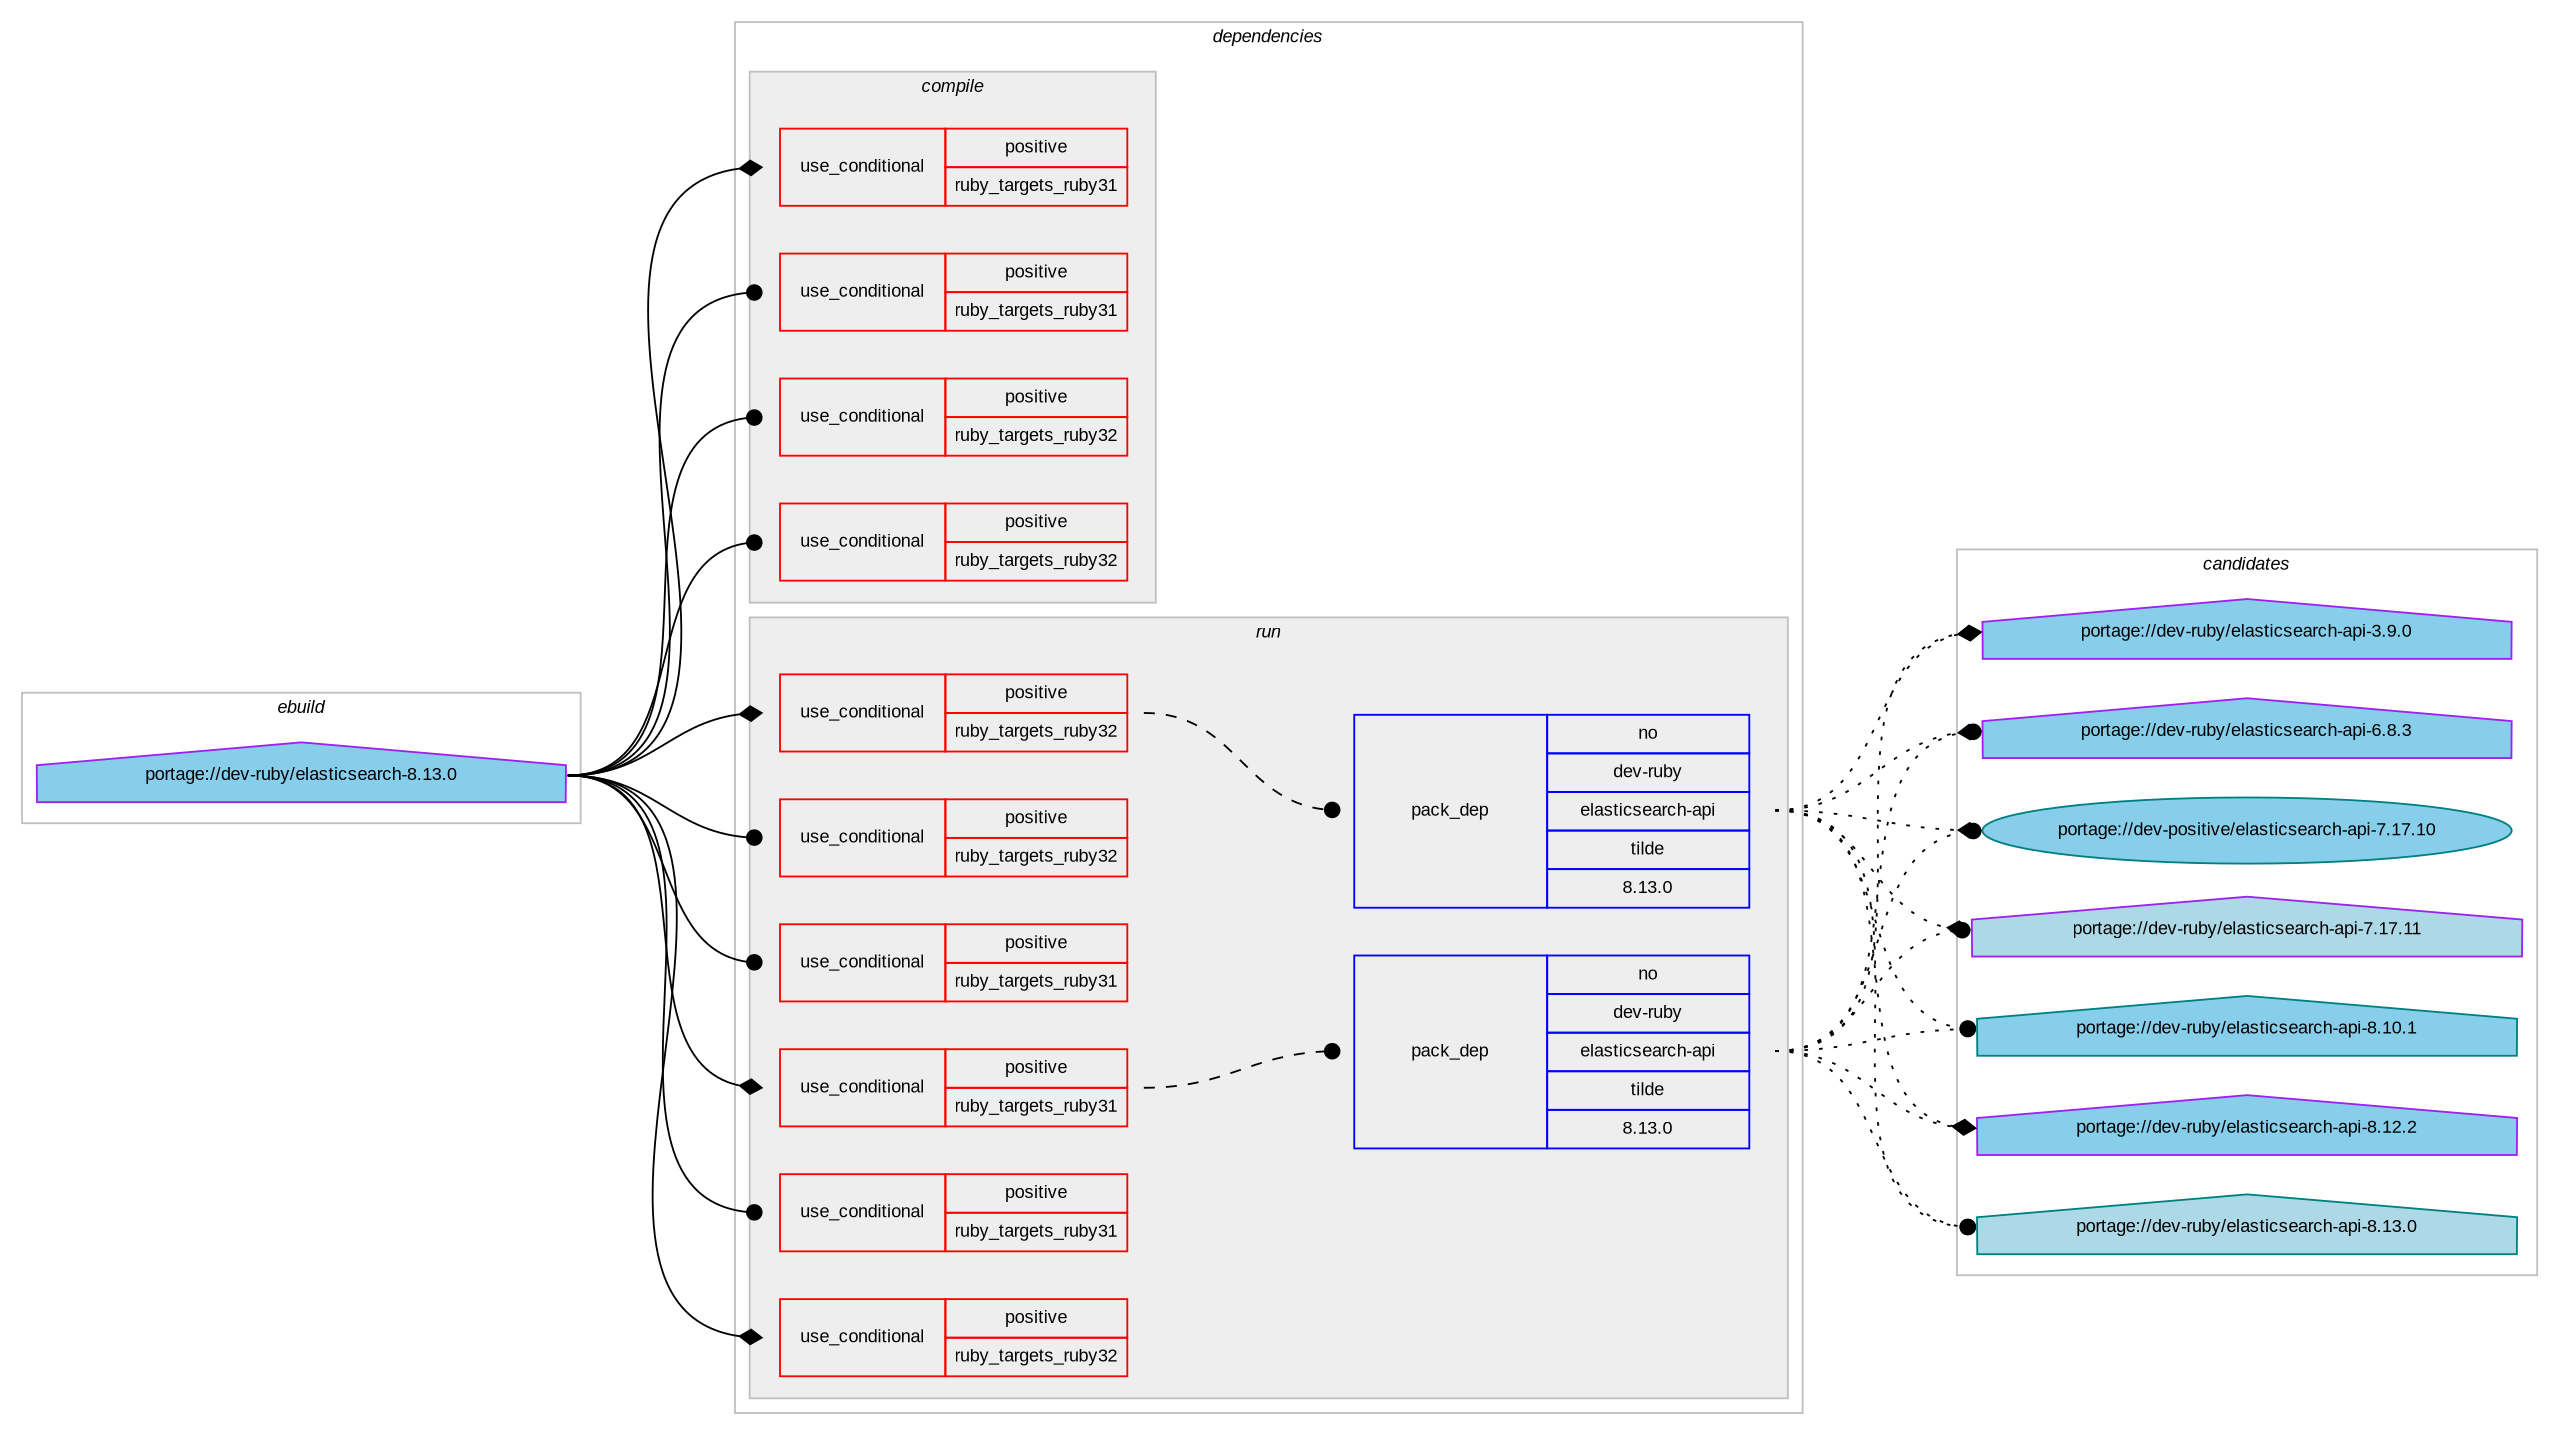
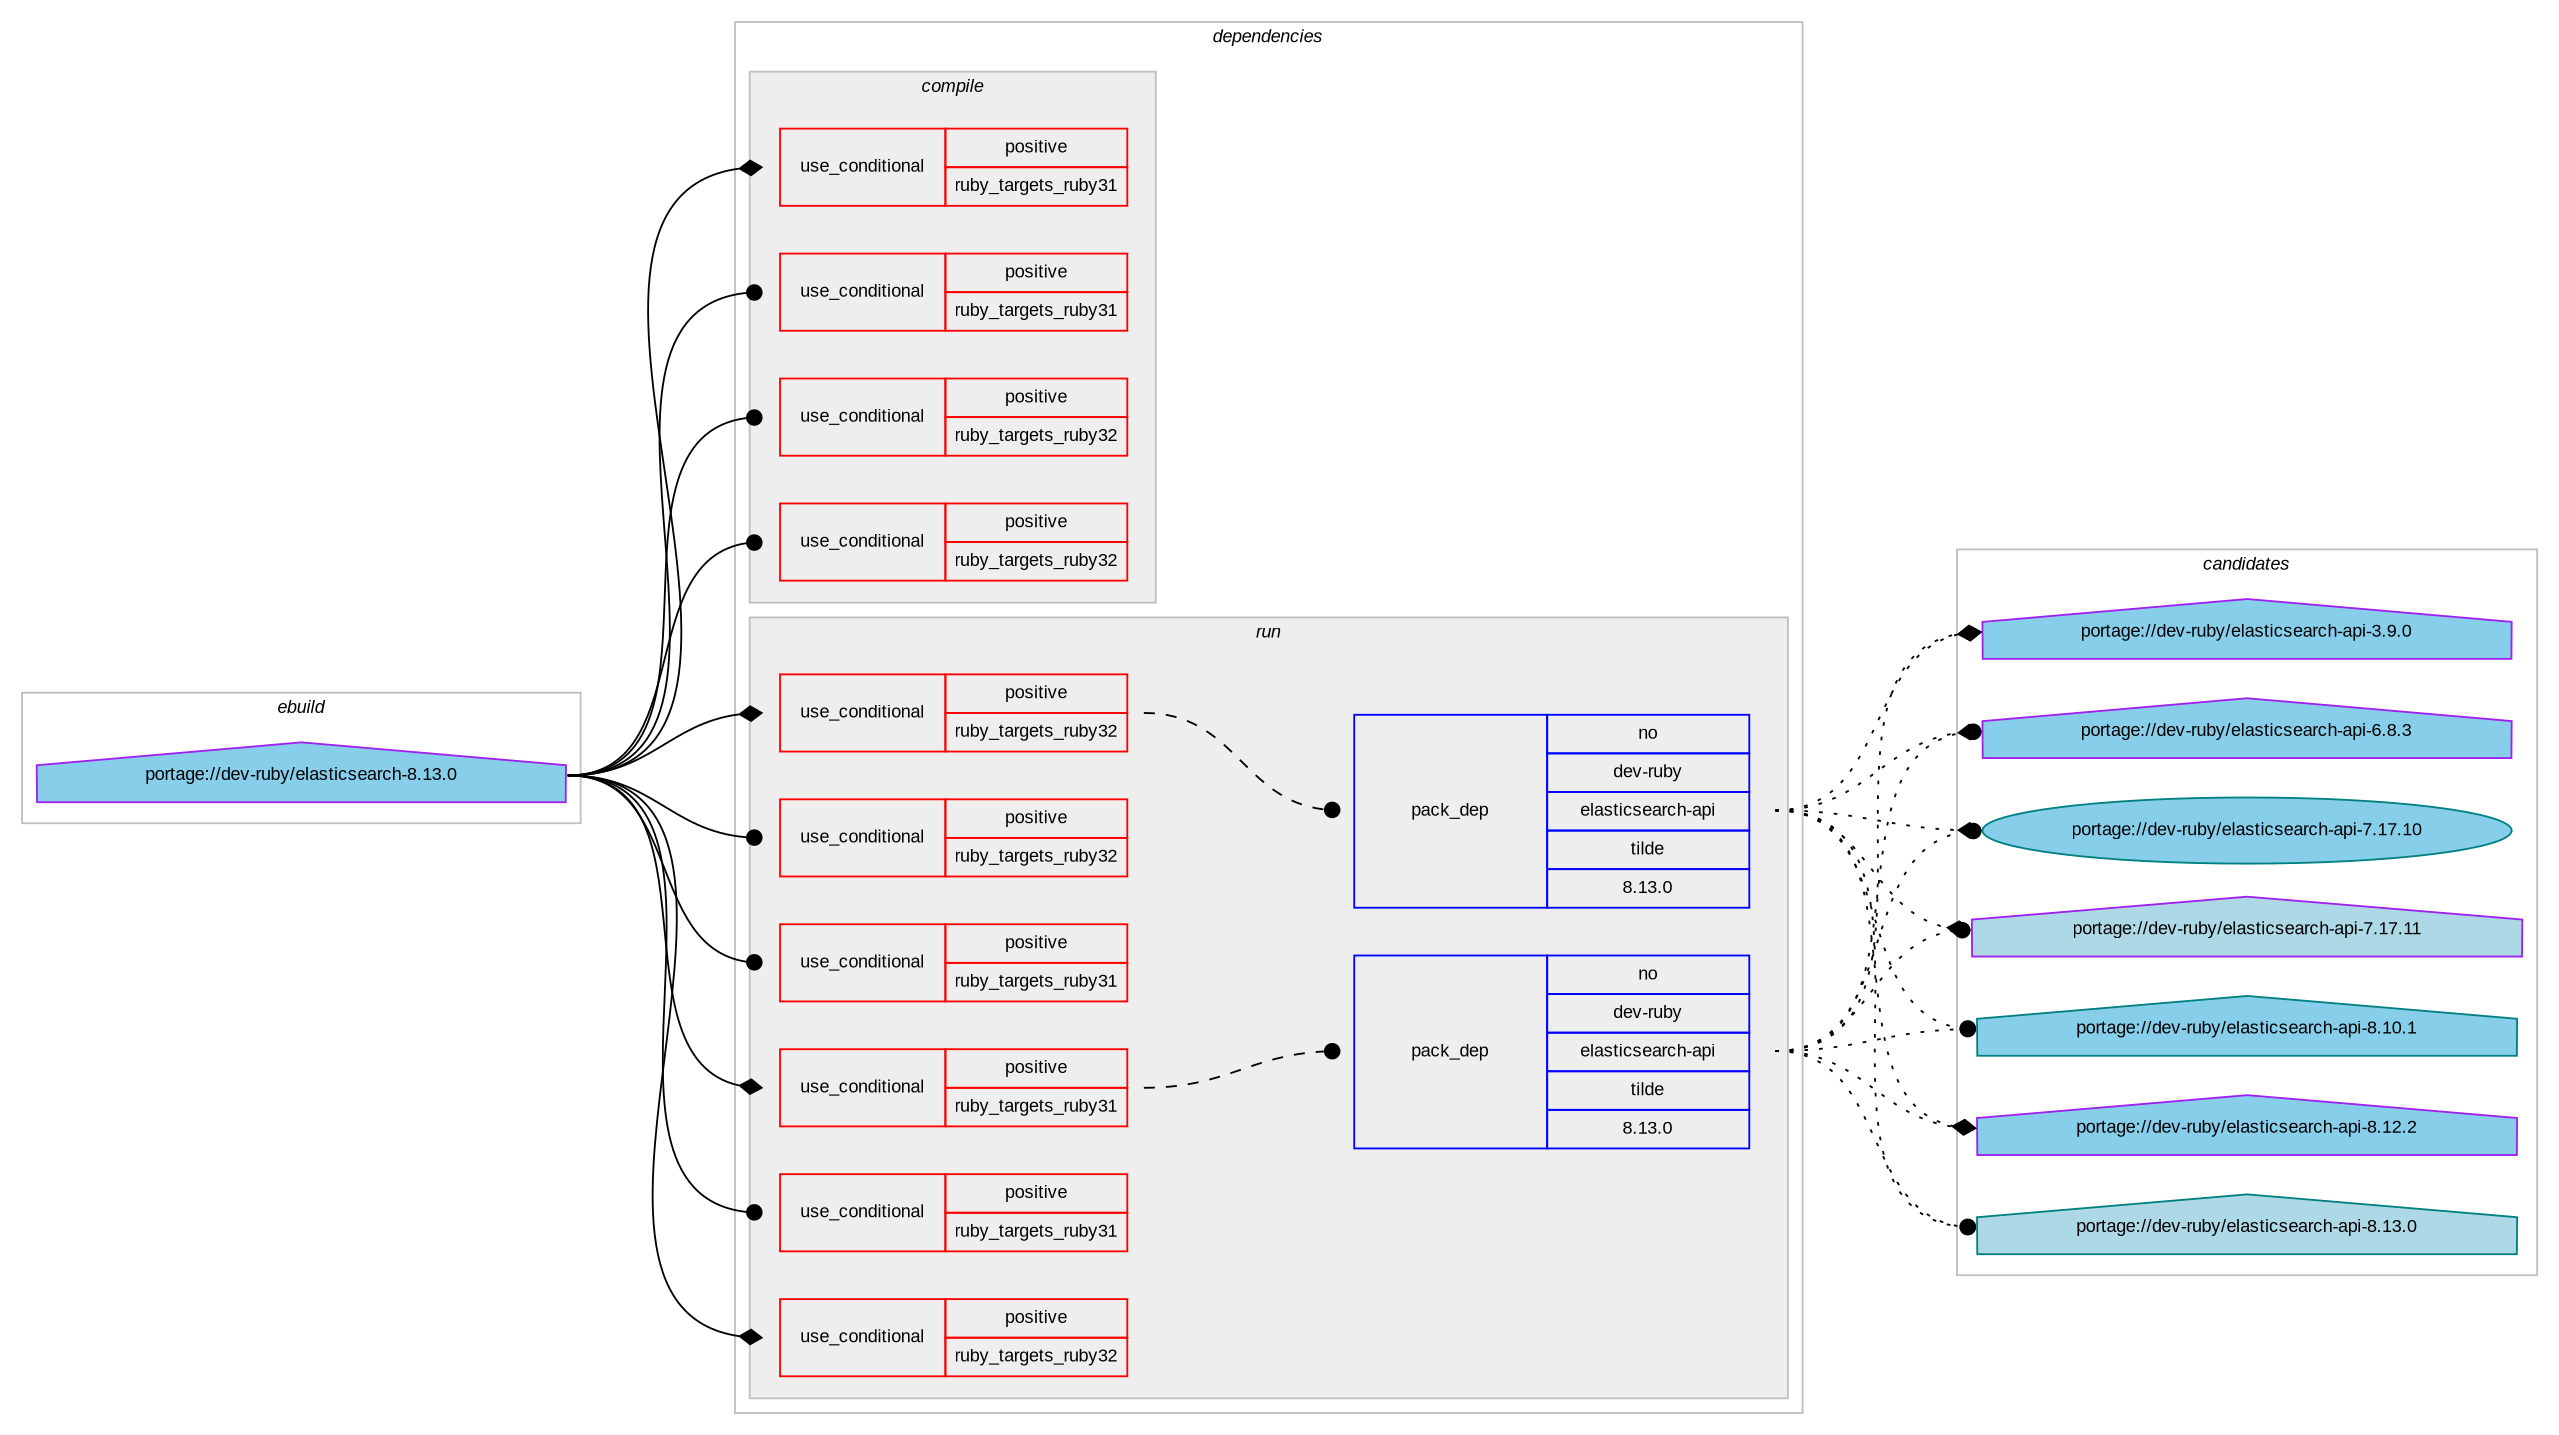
(2247, 831) -> (2247, 831)
